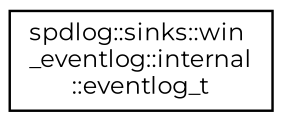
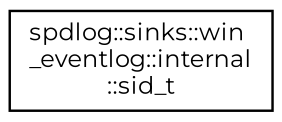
(141, 61) -> (141, 61)
